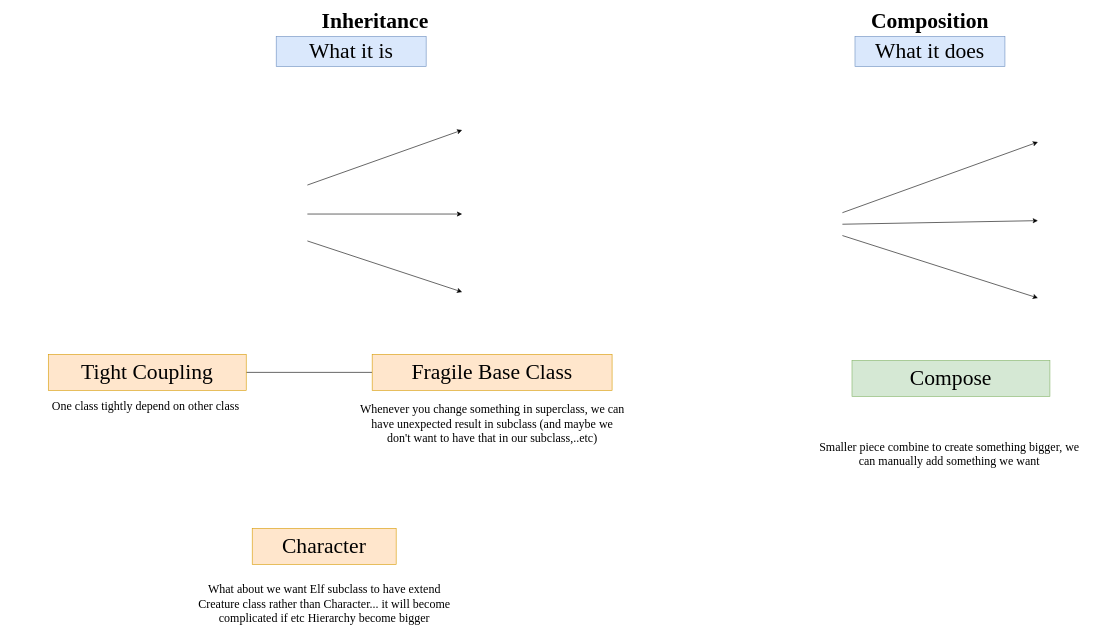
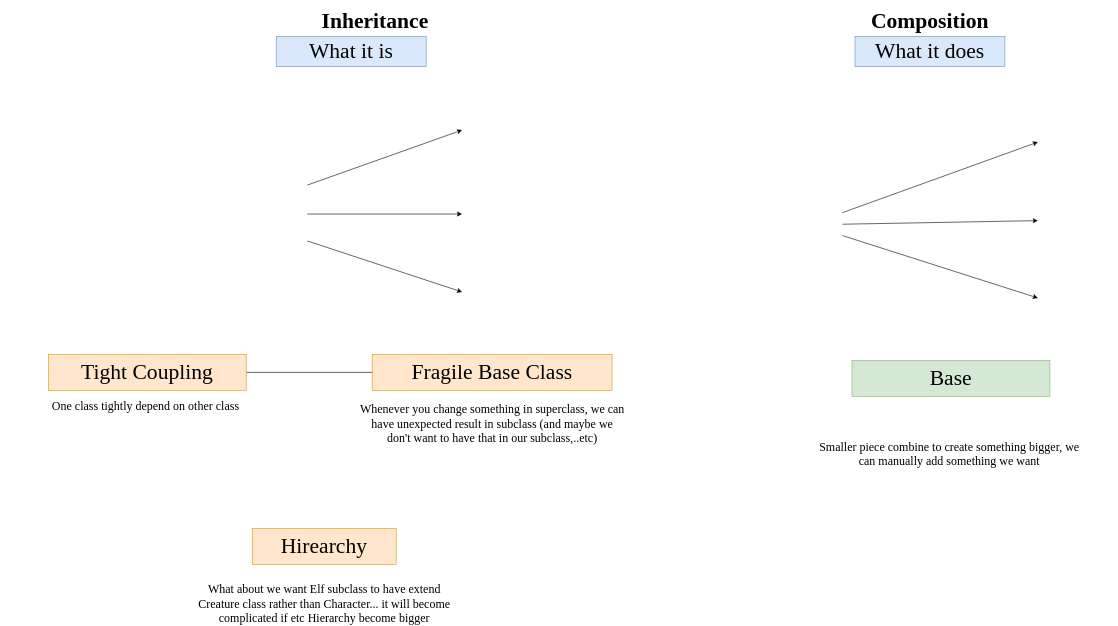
(951, 378) -> (951, 378)
(324, 546) -> (324, 546)
